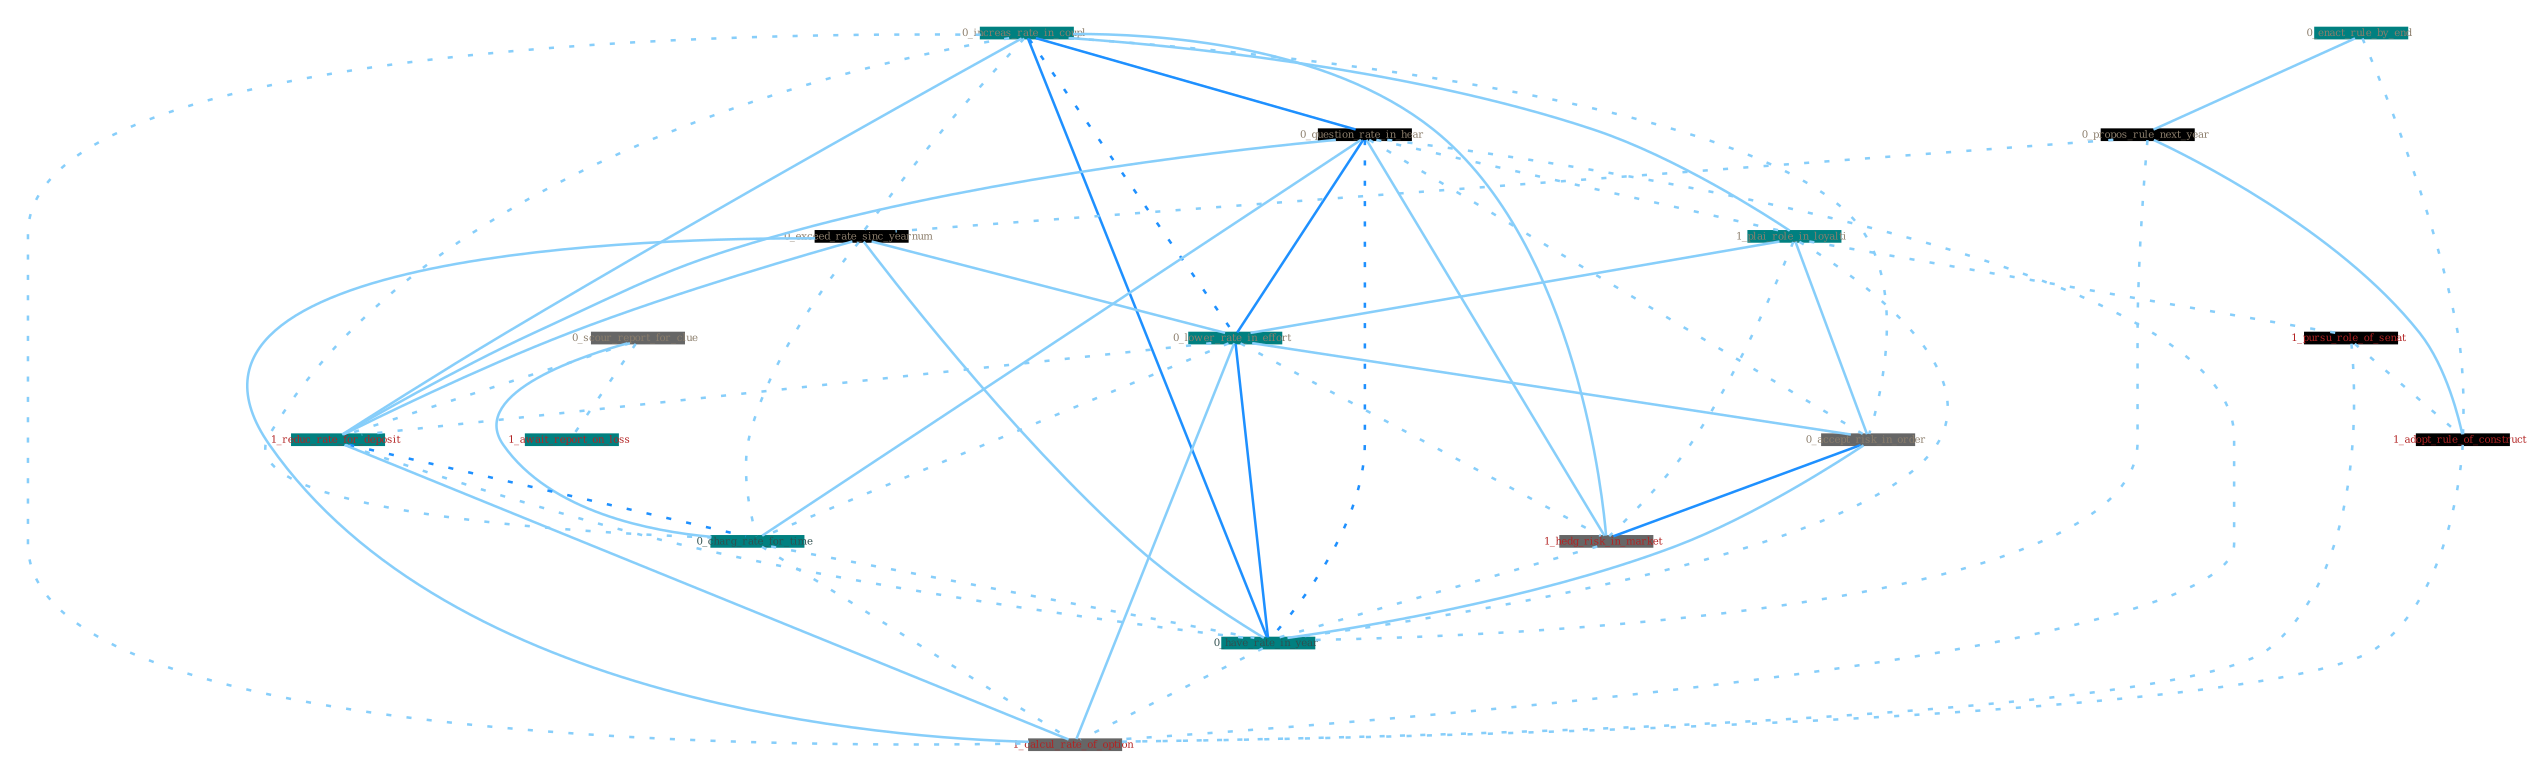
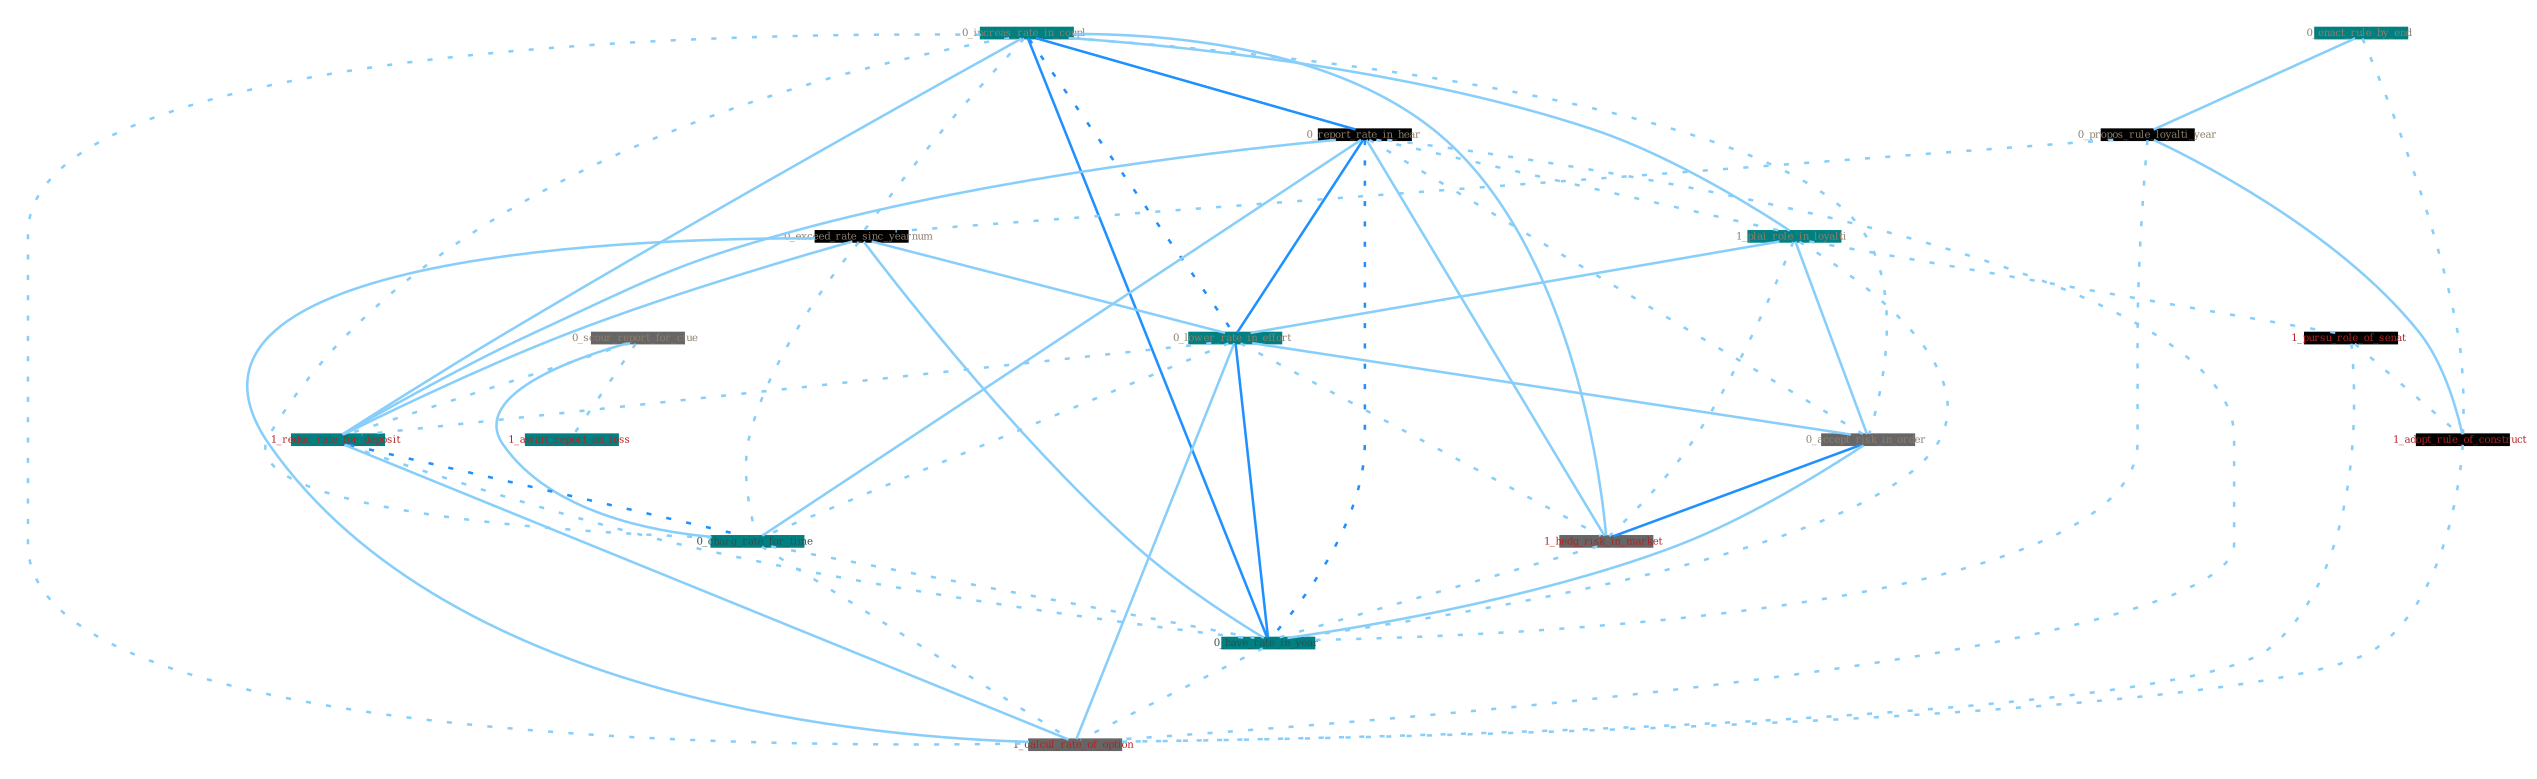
(1365, 135) -> (1365, 135)
(2148, 135) -> (2148, 135)
